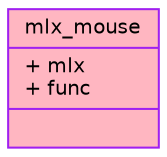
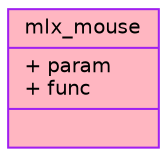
(56, 66) -> (68, 66)
